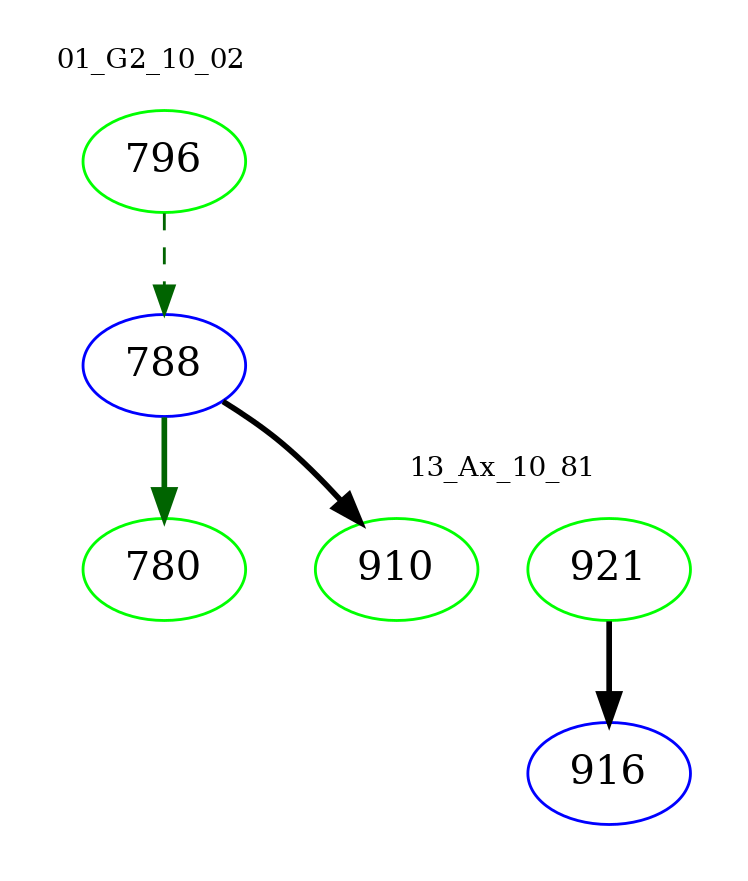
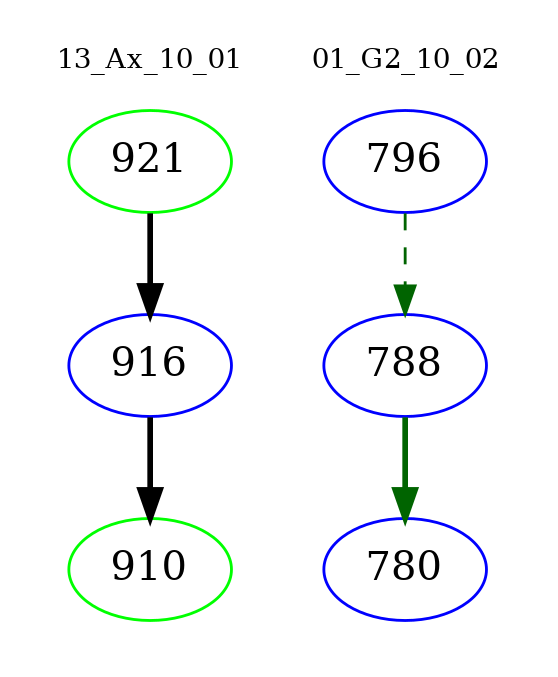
(164, 162) -> (405, 162)
(503, 469) -> (150, 61)
(311, 470) -> (150, 454)
(164, 570) -> (405, 570)
